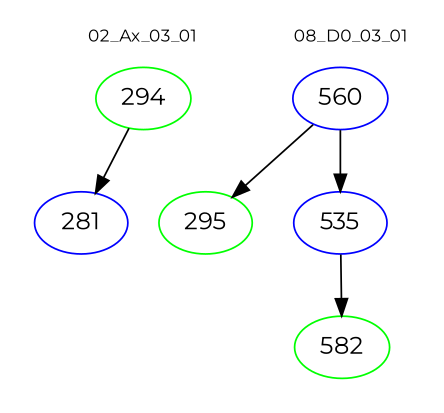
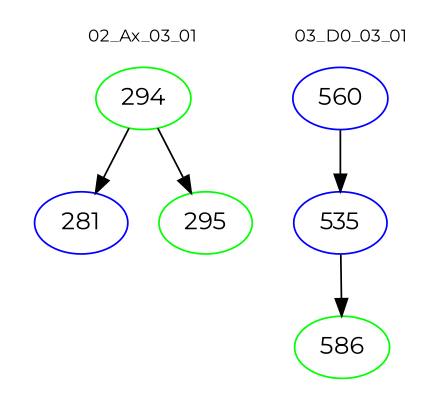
(352, 37) -> (352, 37)
(291, 144) -> (171, 153)
(342, 347) -> (342, 347)
